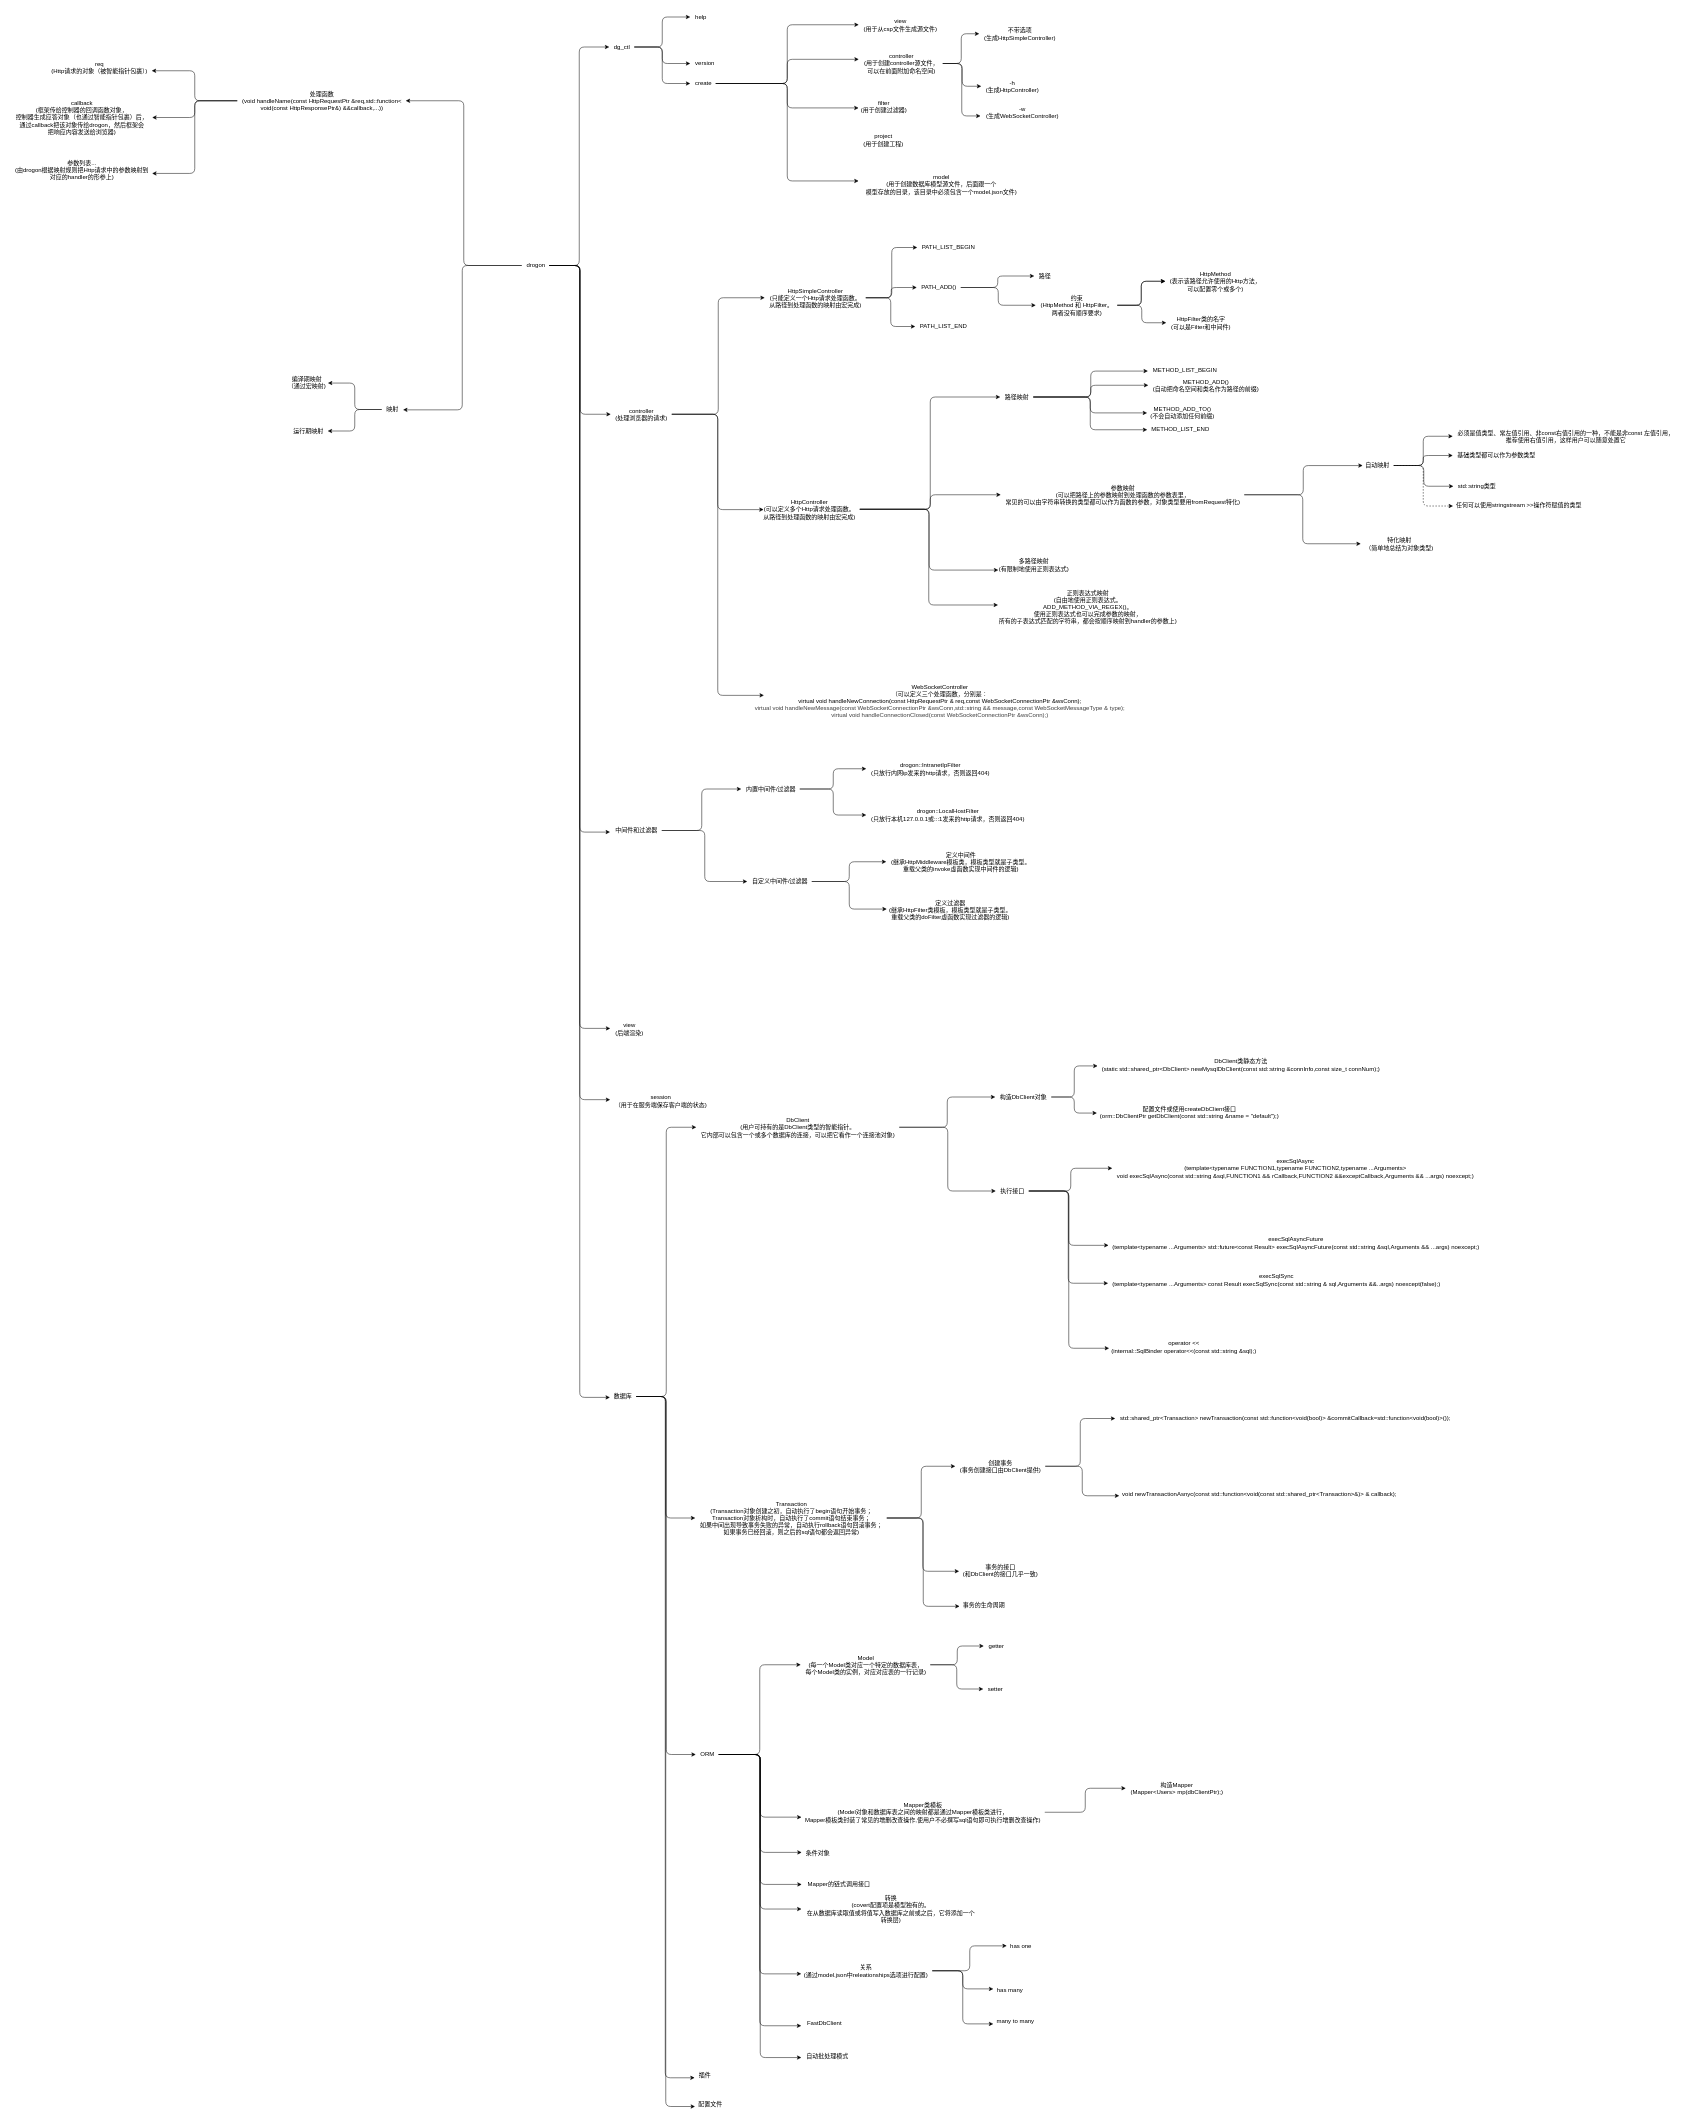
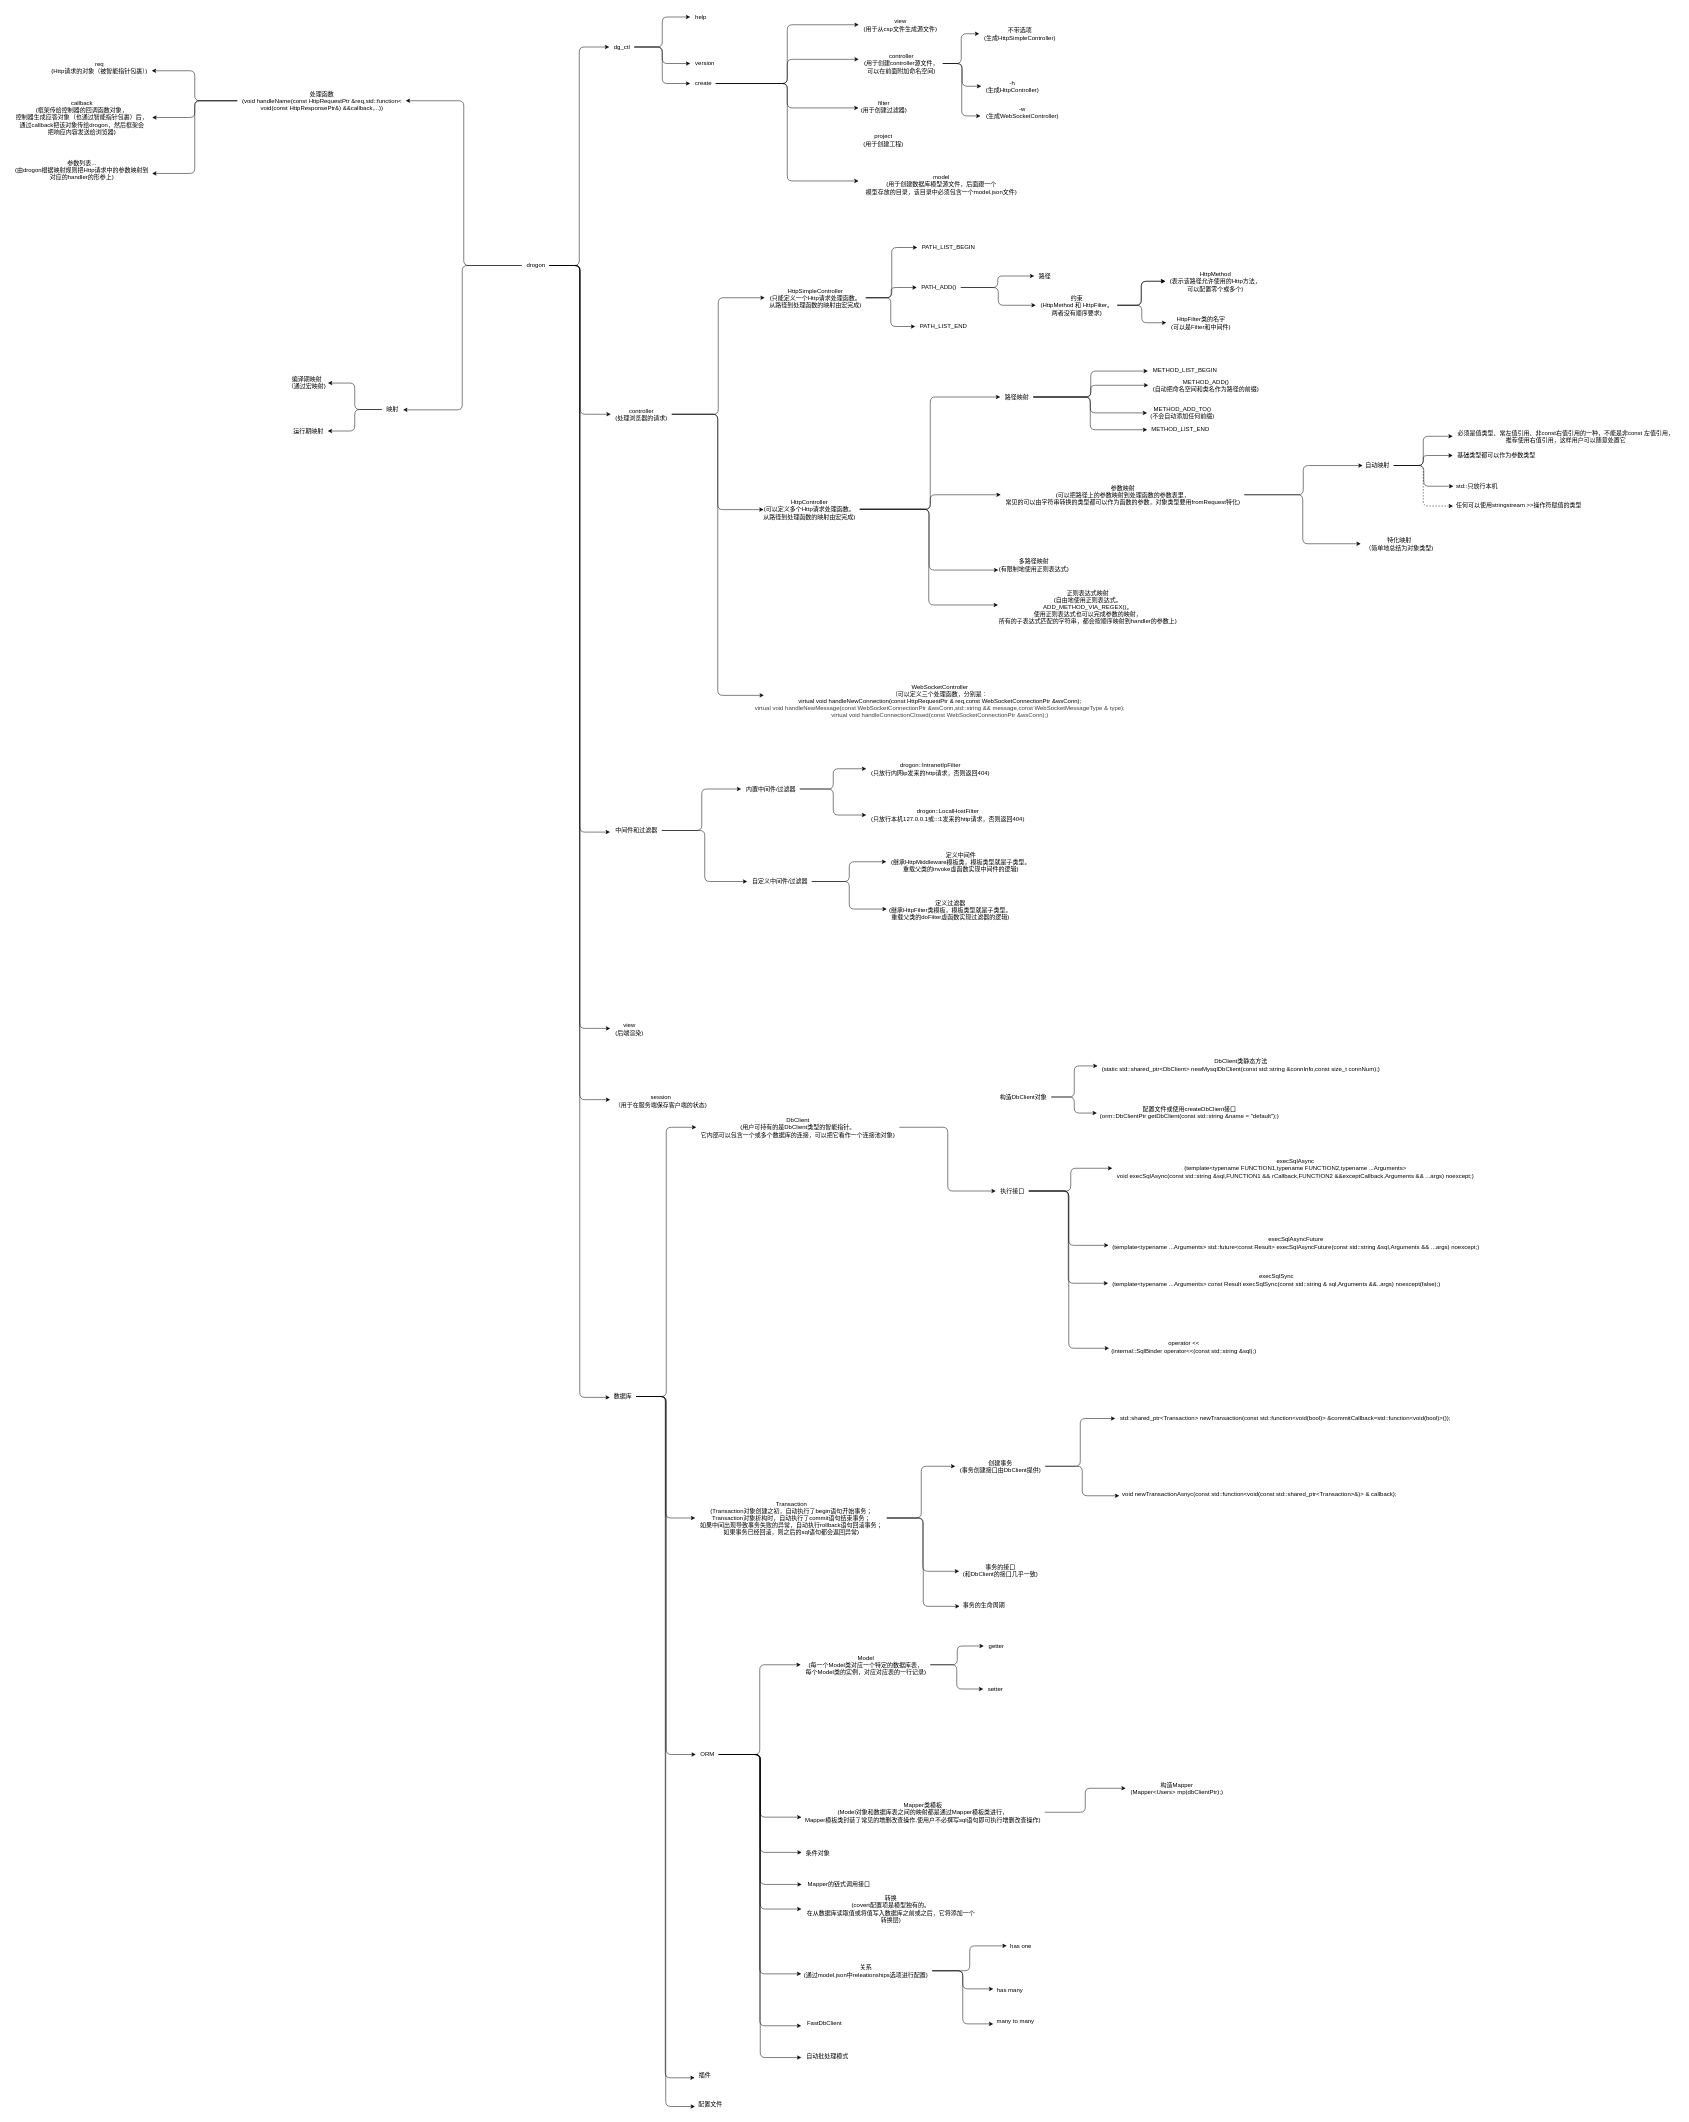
(1477, 486) -> (1477, 486)
(990, 1097) -> none
